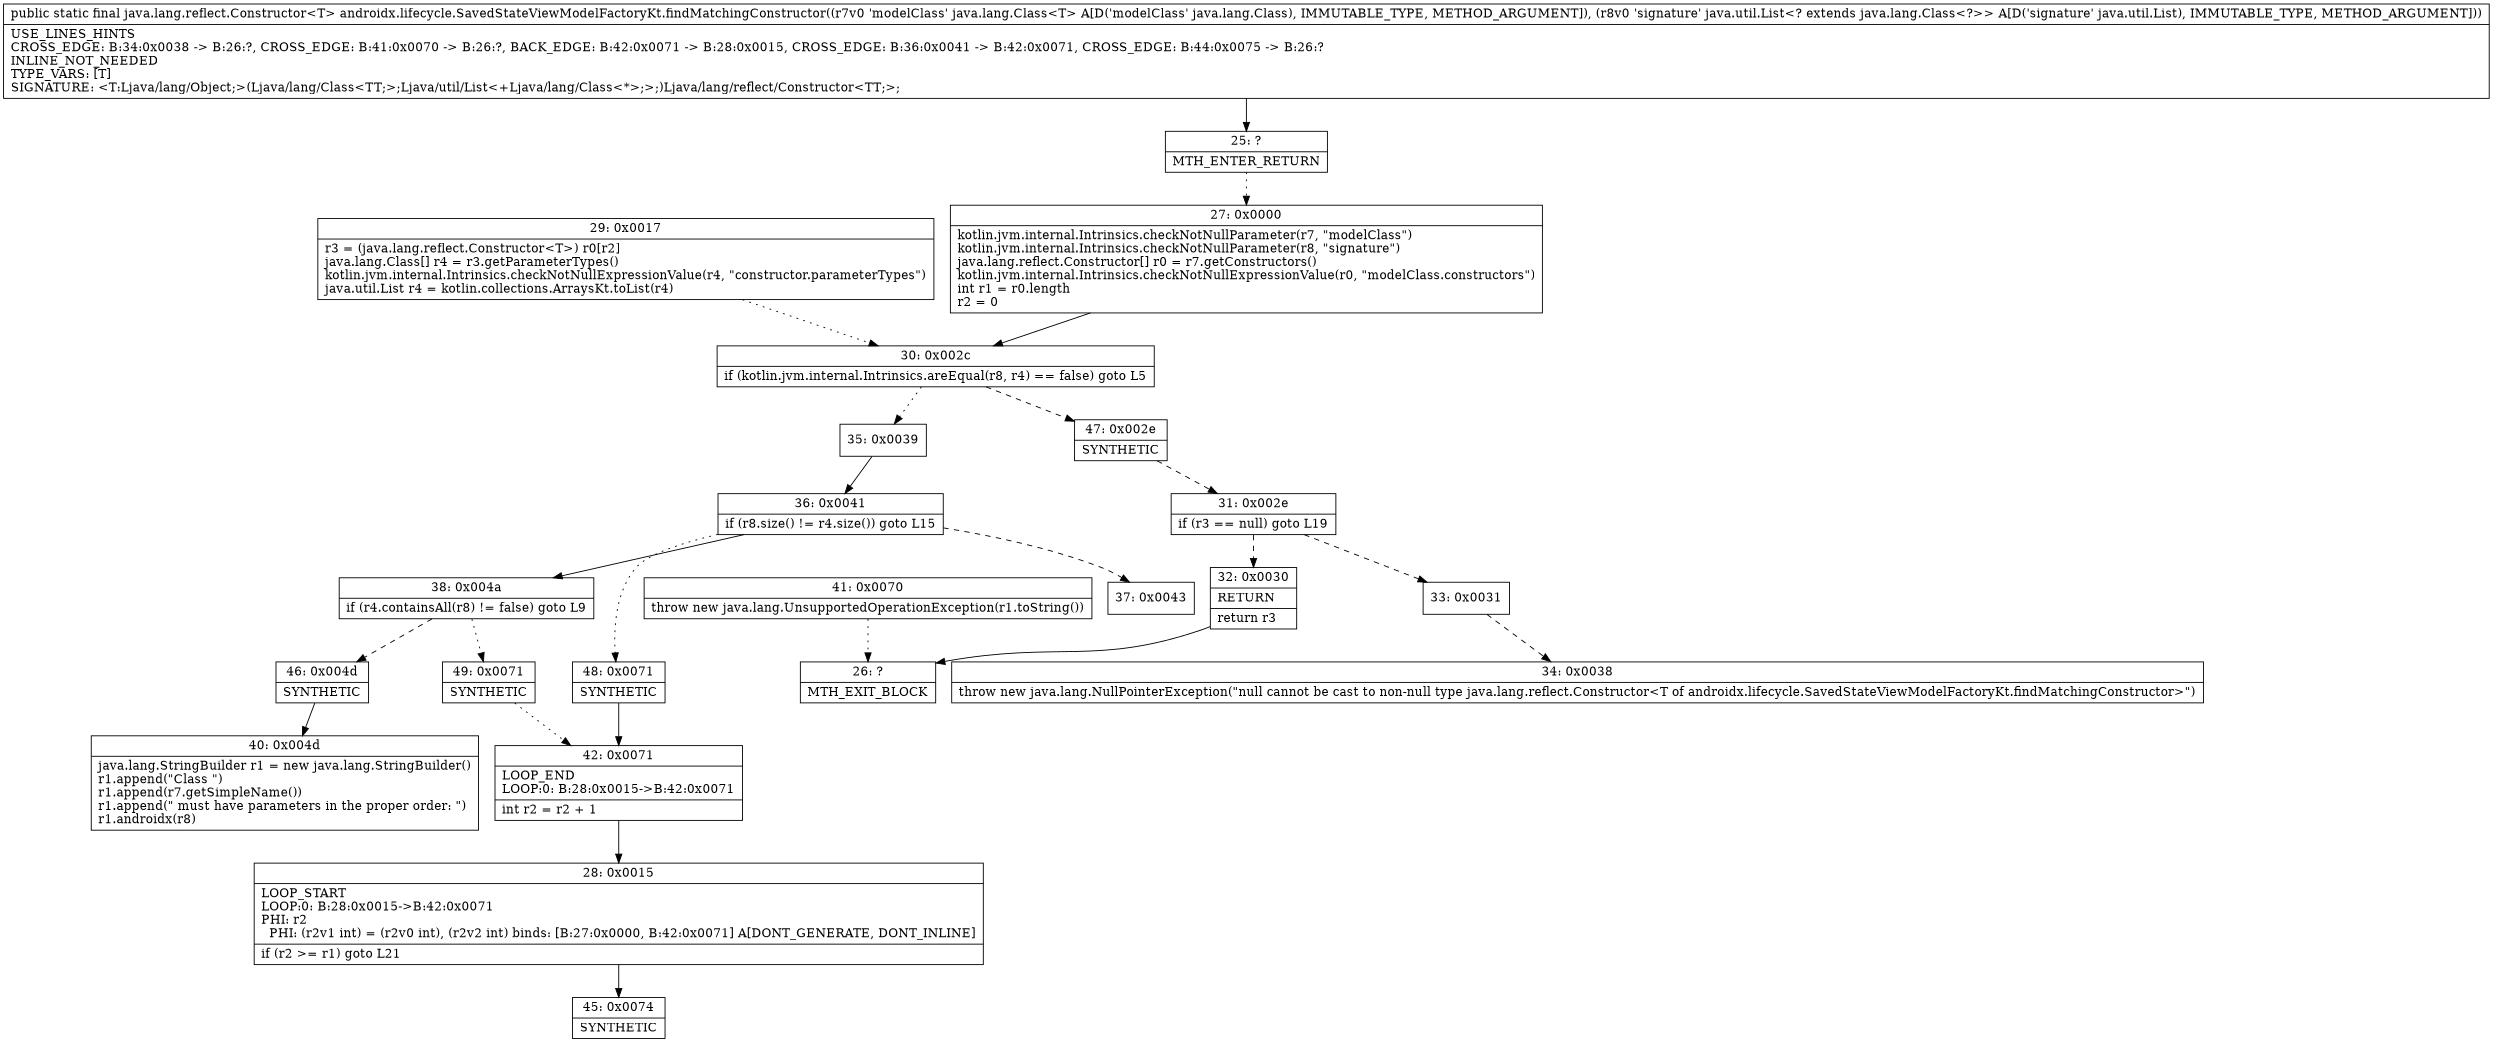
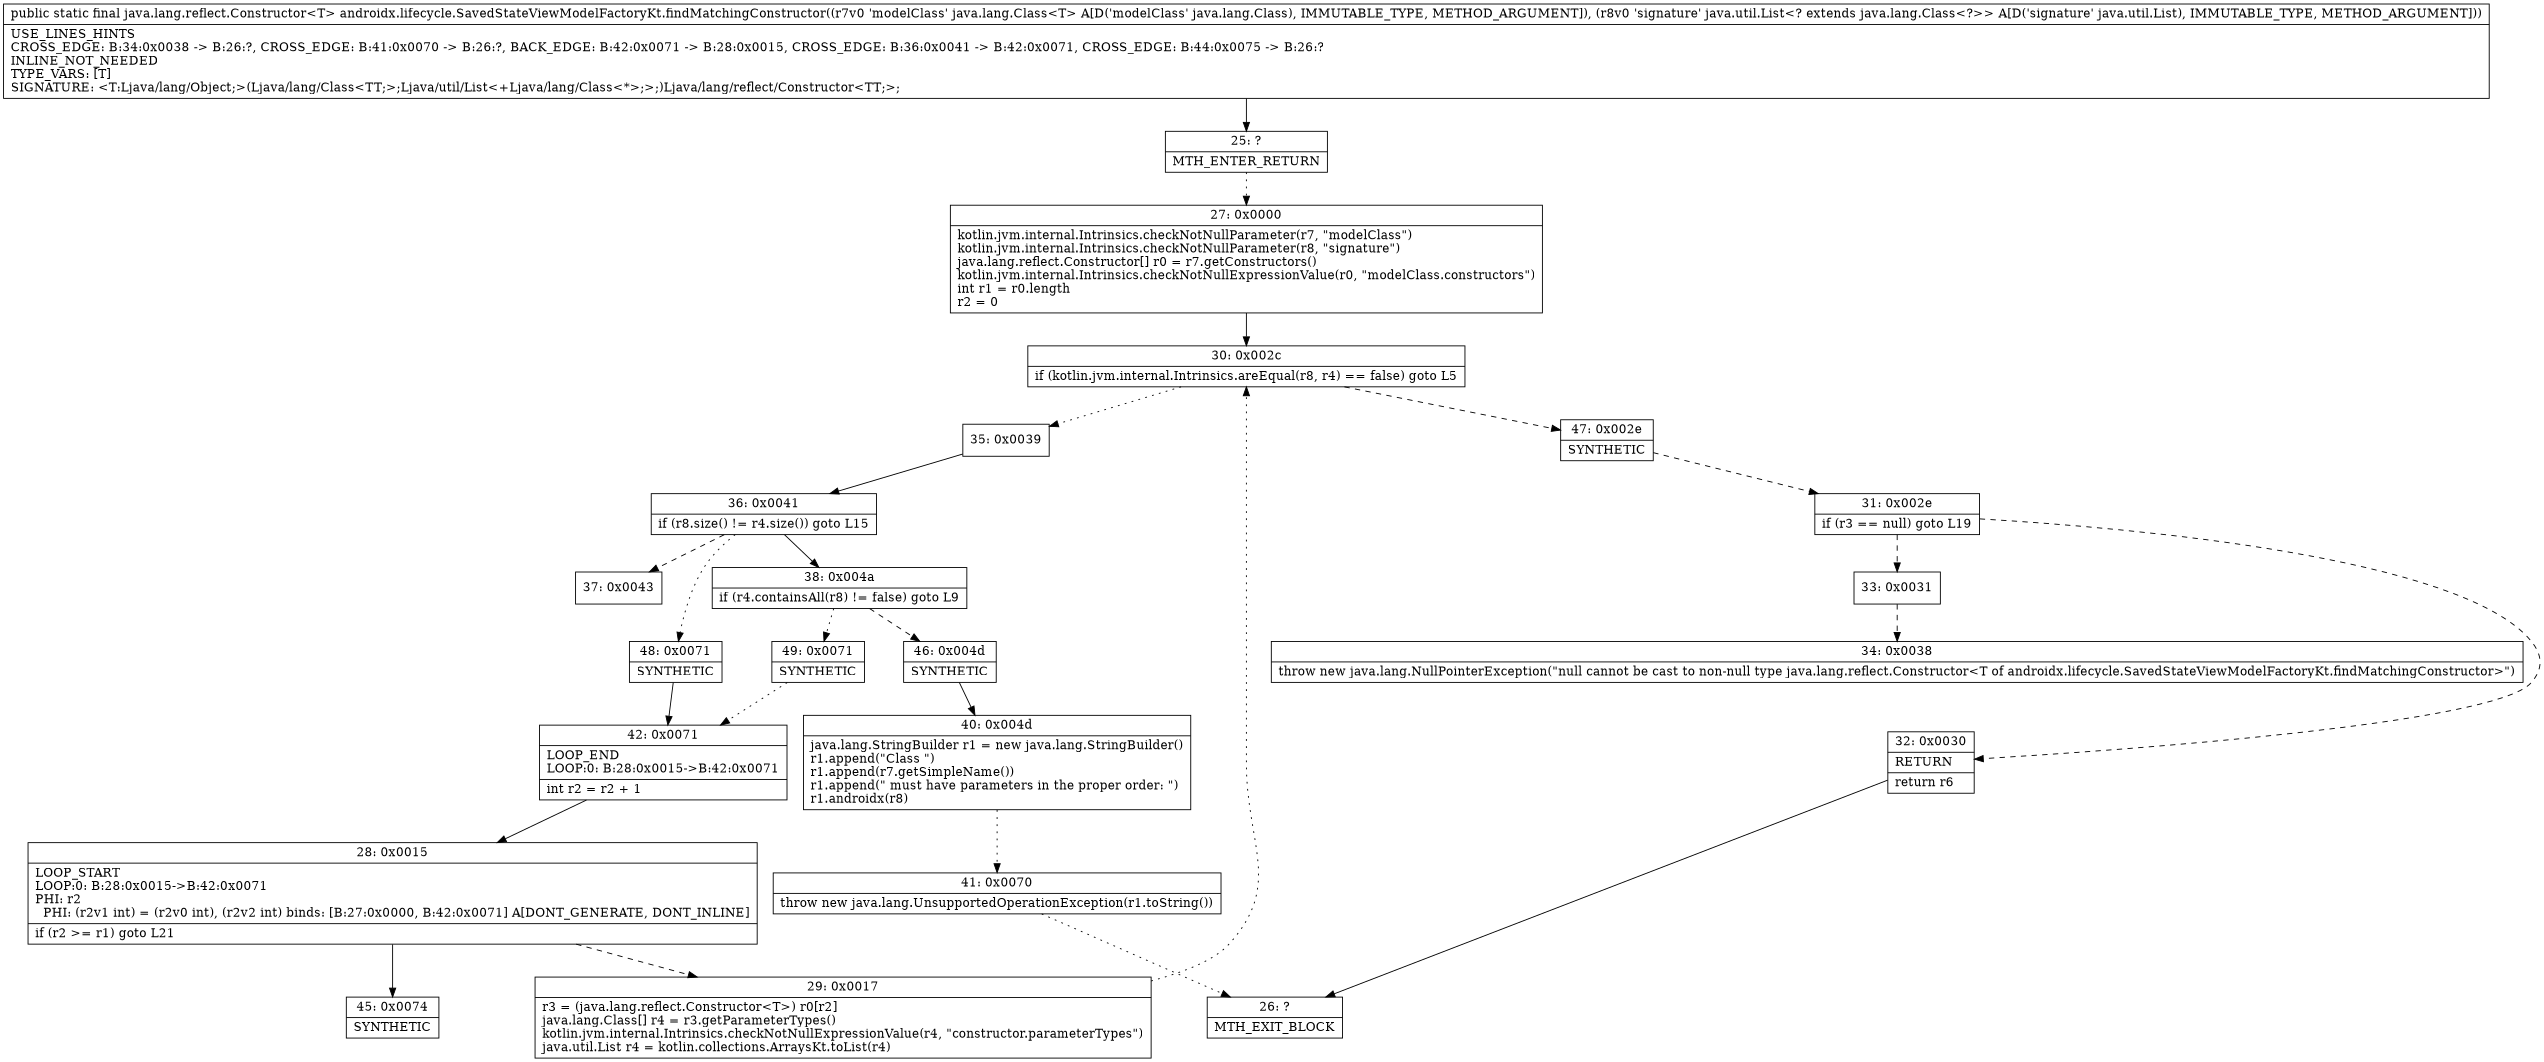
(1247, 618) -> (1925, 783)
none -> (997, 837)
none -> (632, 959)
